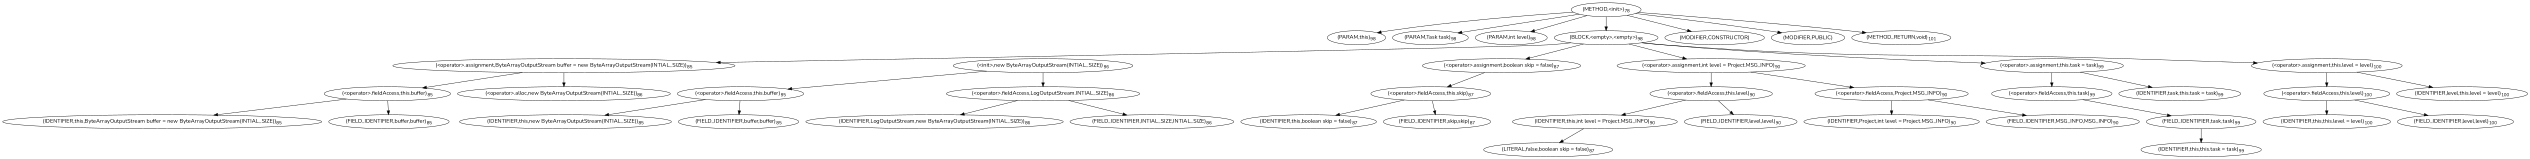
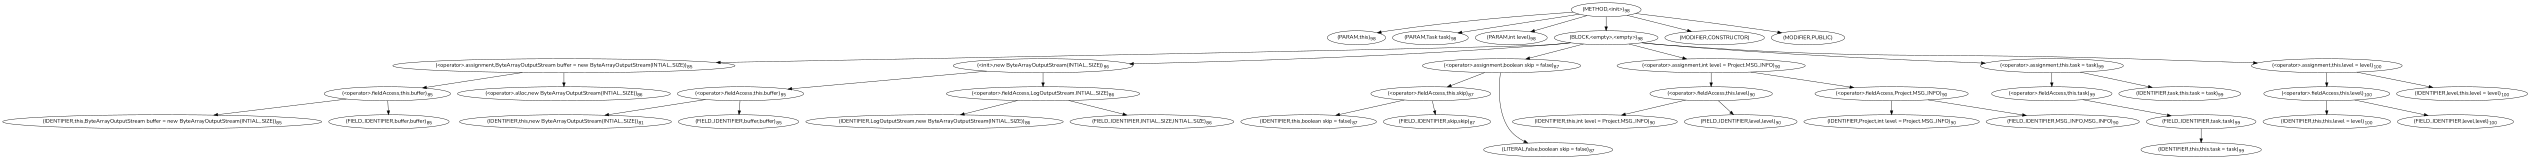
(1627, 9) -> (1627, 9)
(1901, 38) -> none
none -> (1352, 57)
(641, 121) -> (641, 121)
(1573, 135) -> (1502, 111)
